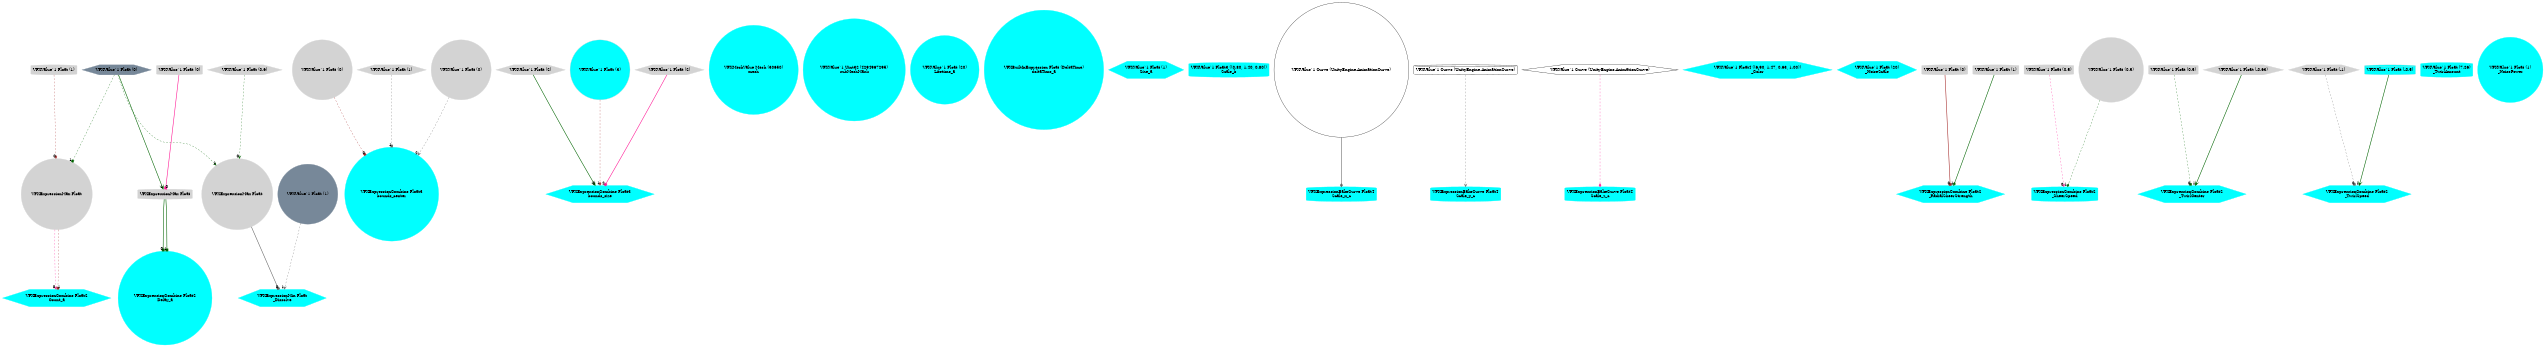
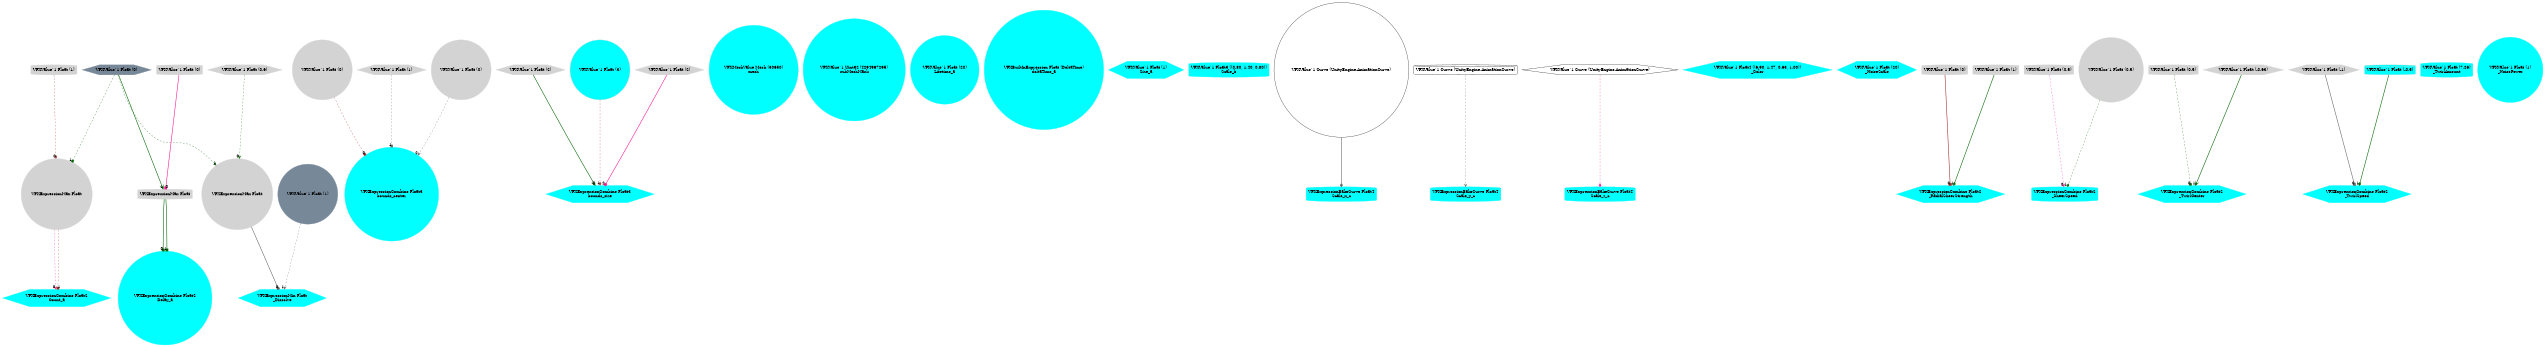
(2340, 129) -> (2340, 129)
(2374, 129) -> (2374, 129)
